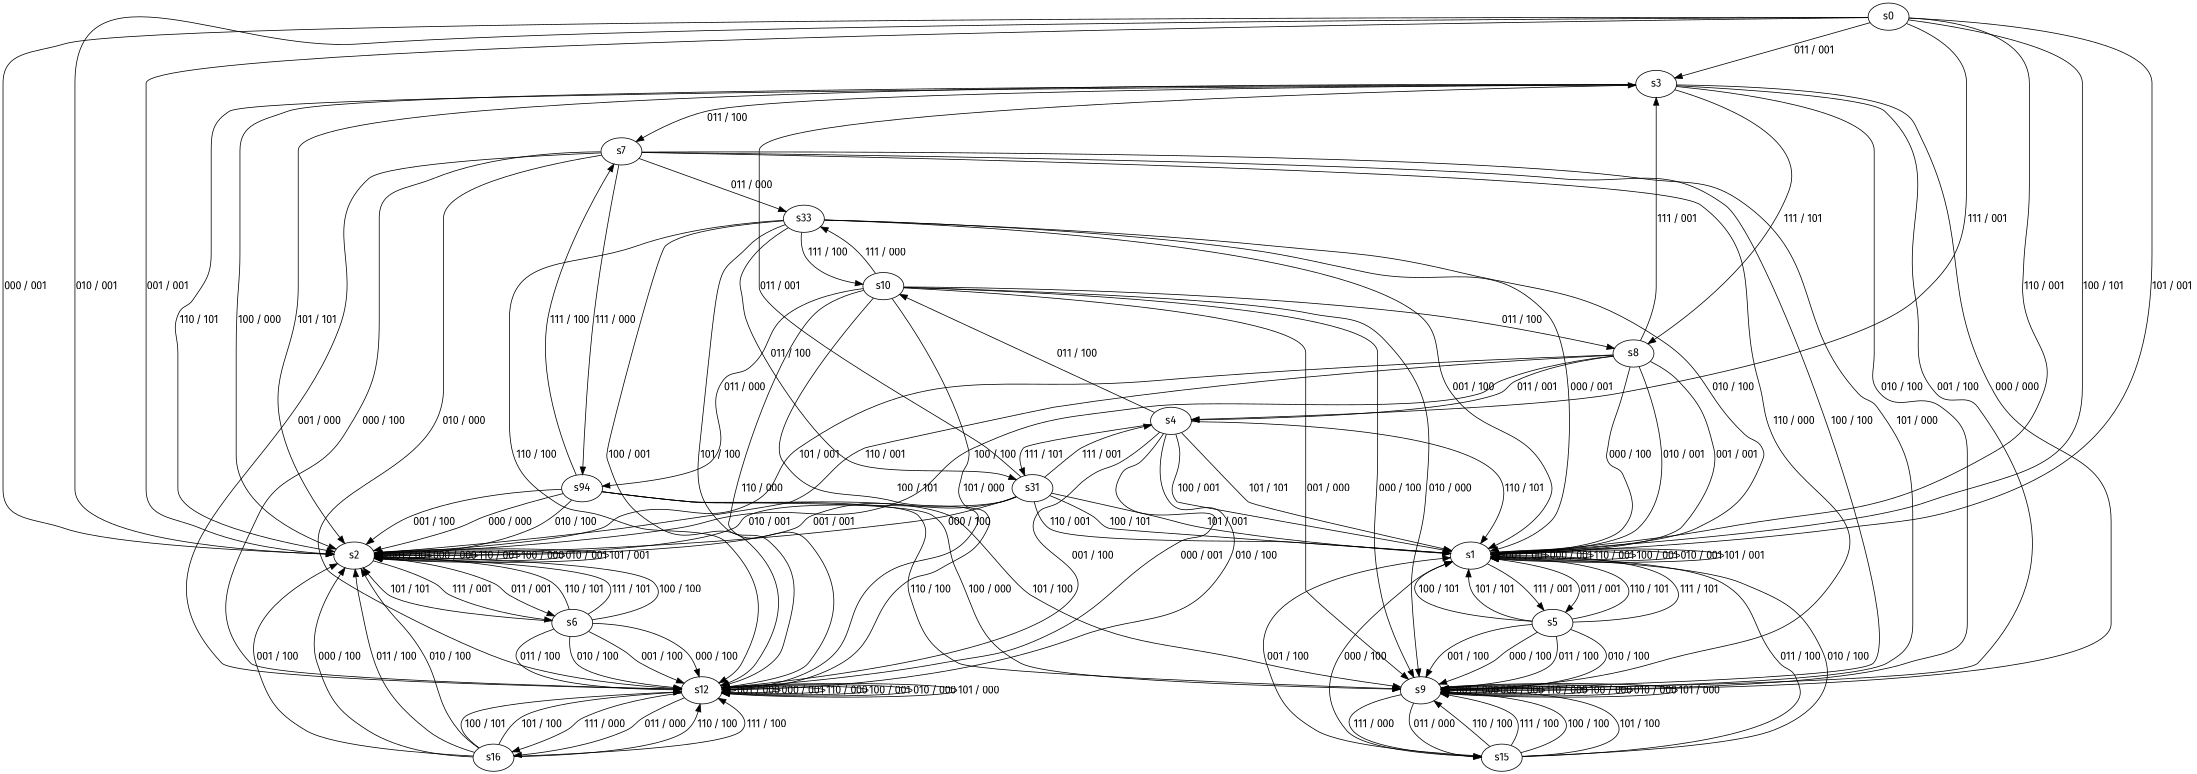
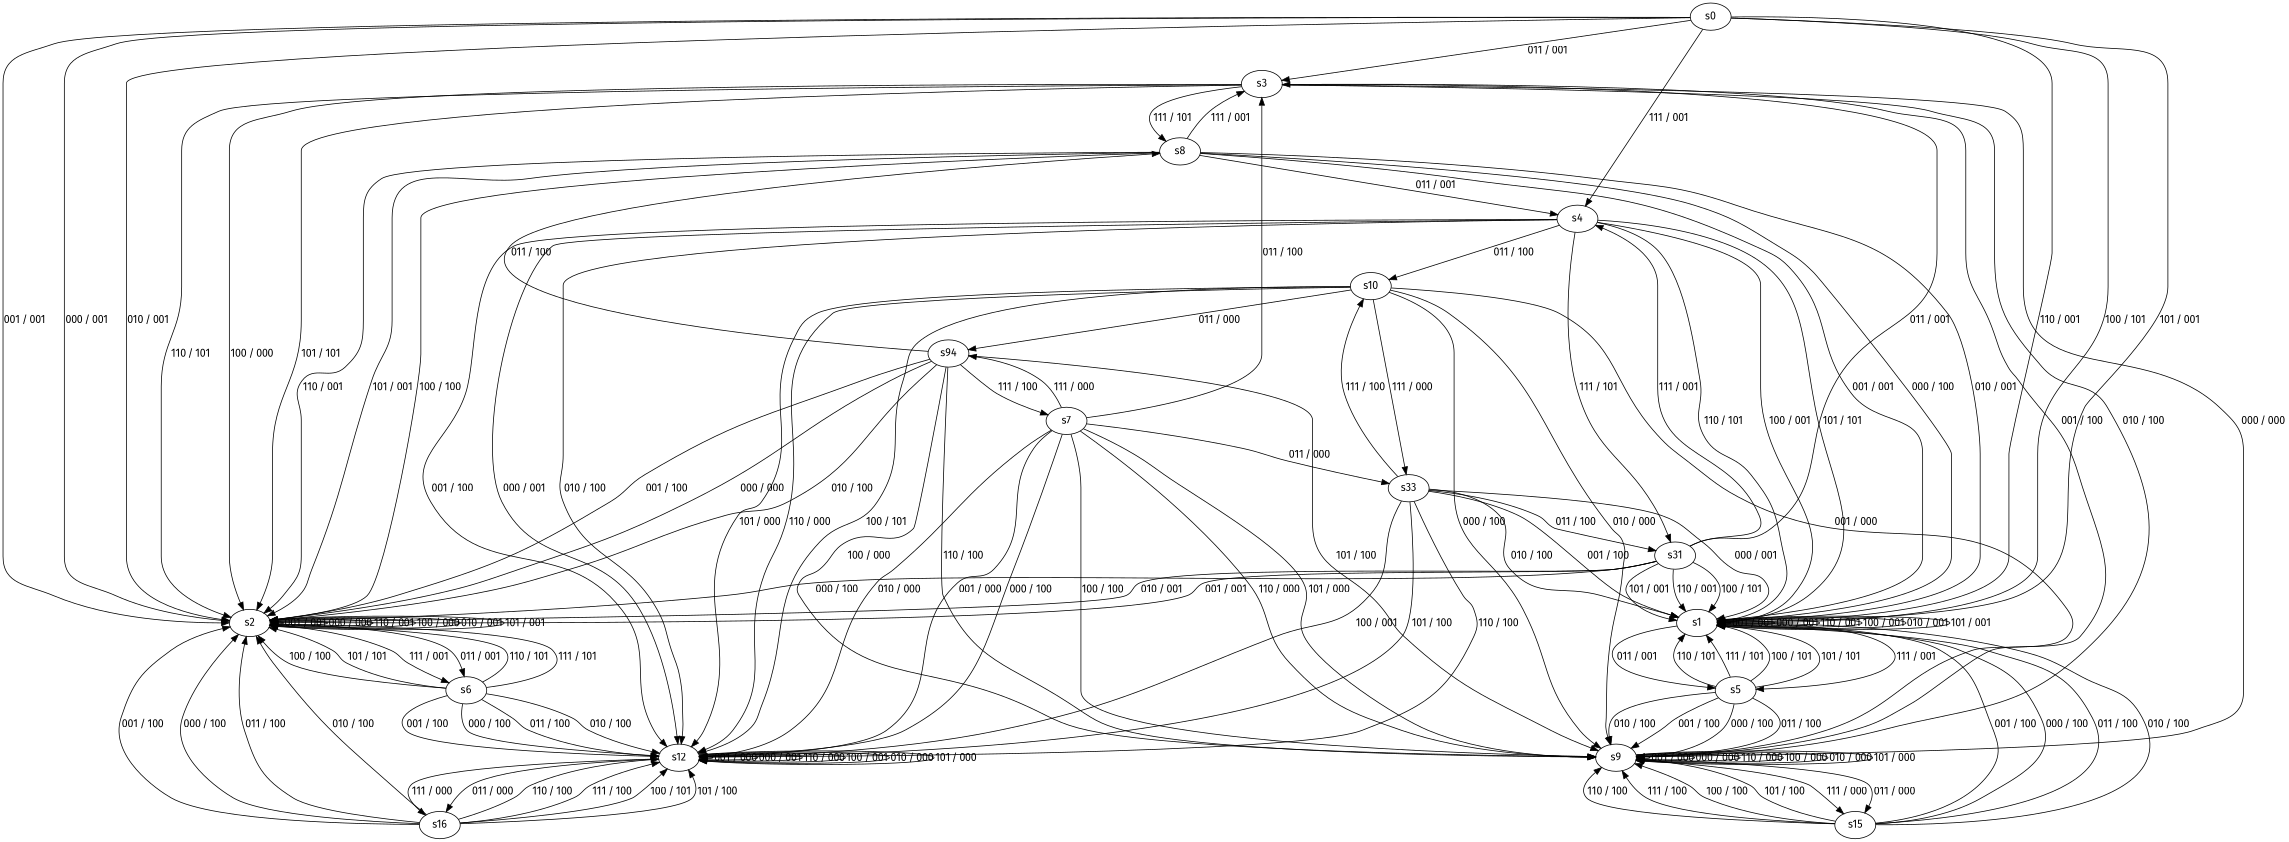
(961, 95) -> (1262, 326)
(1257, 299) -> (602, 214)
